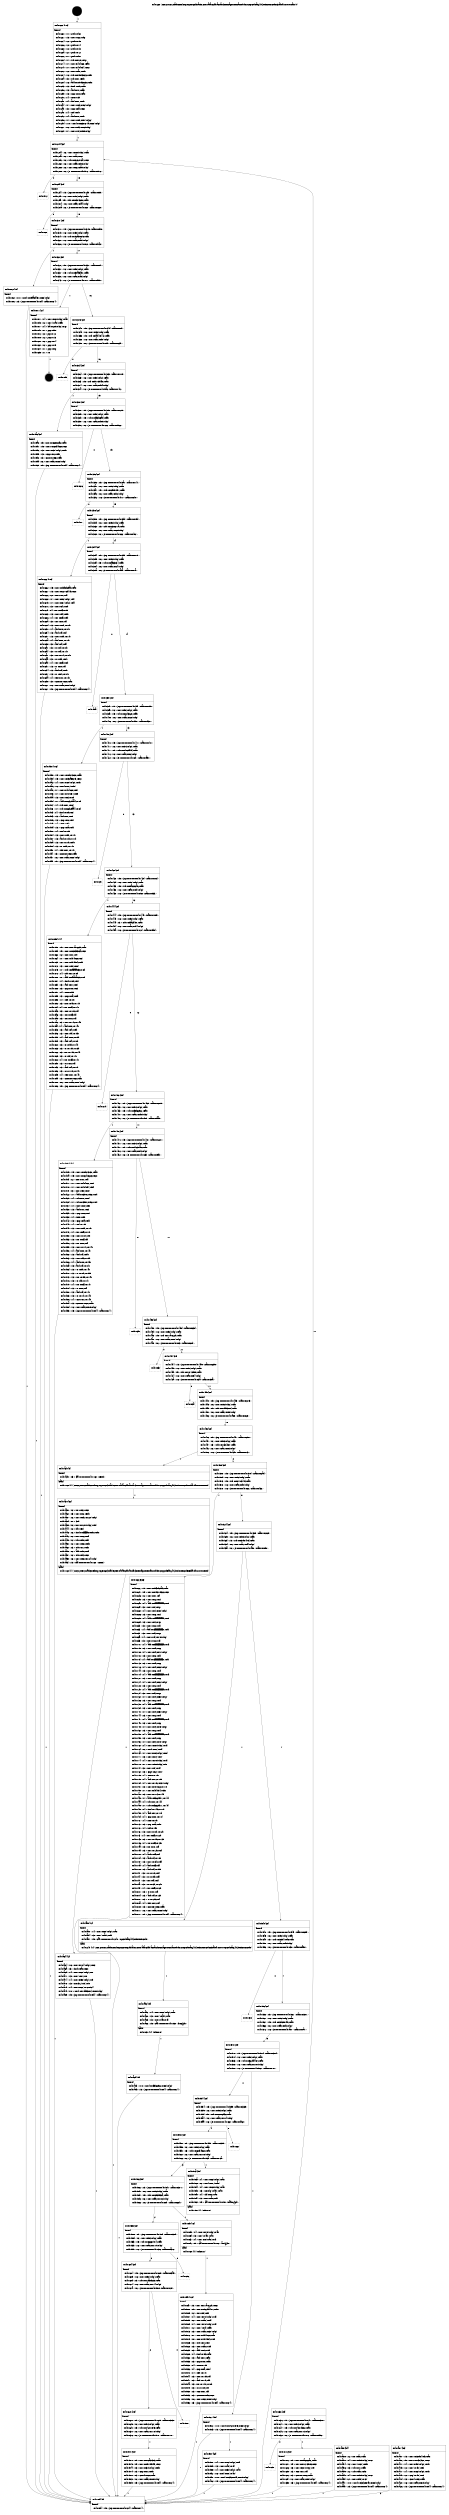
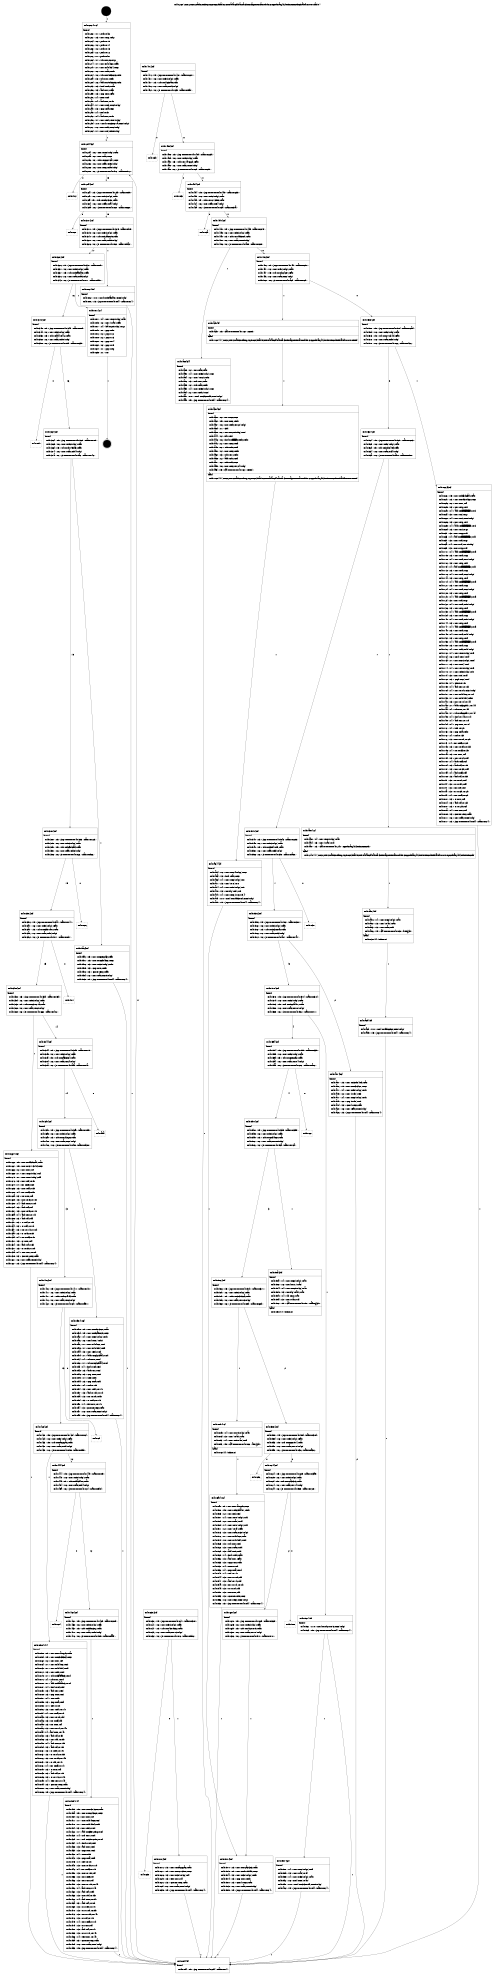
none -> (207, 300)
none -> (328, 1001)
(137, 1125) -> none
(95, 2249) -> (208, 1381)
